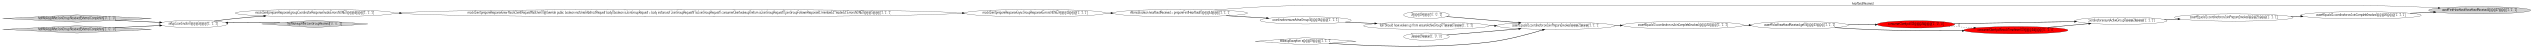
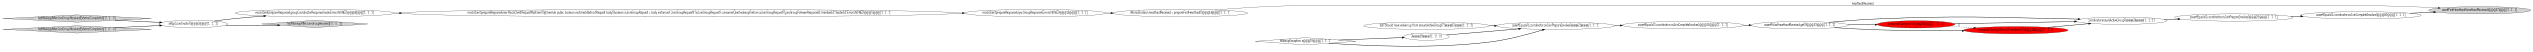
(1426, 15) -> none
none -> (1953, 17)
(1306, 20) -> none
(254, 23) -> (252, 25)
none -> (1370, 39)
